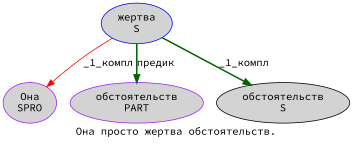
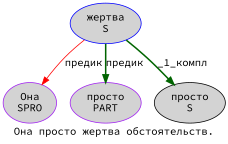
(108, 63) -> (84, 63)
(137, 103) -> (106, 103)
(283, 103) -> (190, 103)
